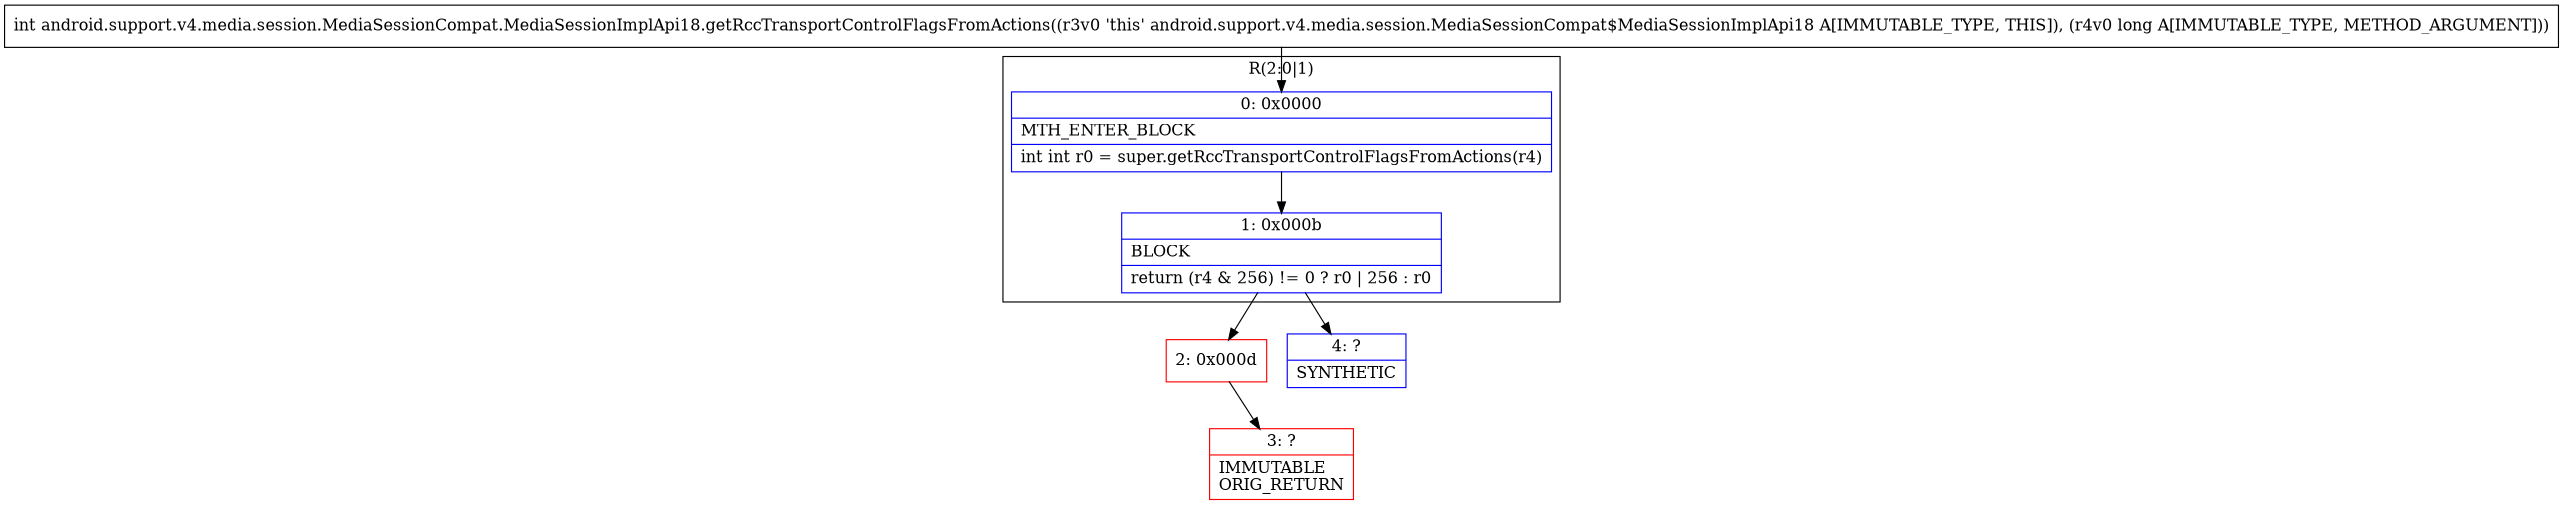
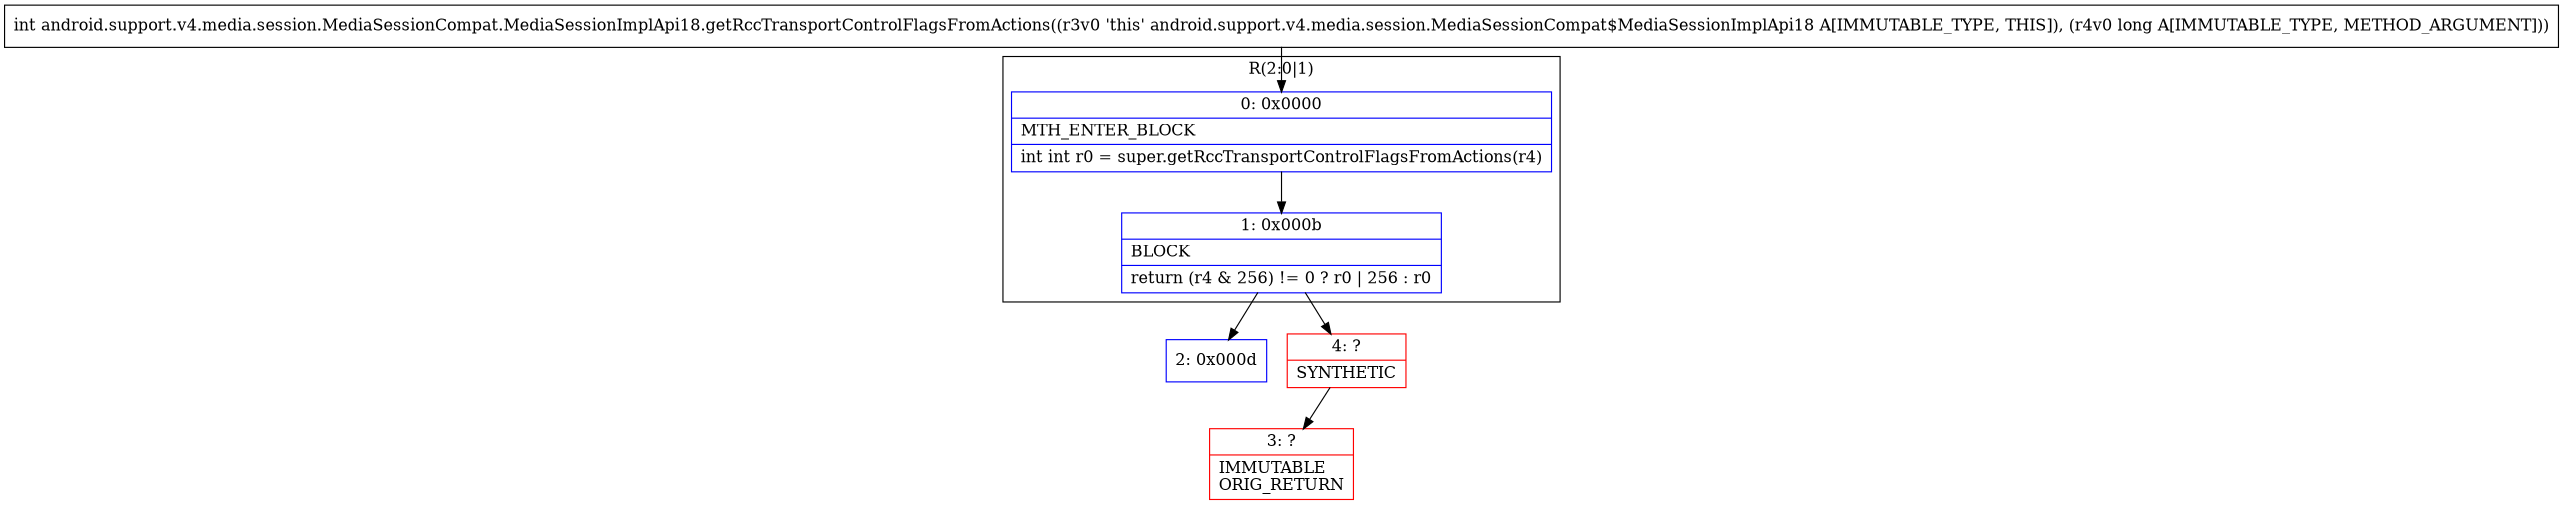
(1216, 361) -> (1216, 361)
(1347, 361) -> (1347, 361)
(1241, 400) -> (1320, 403)
